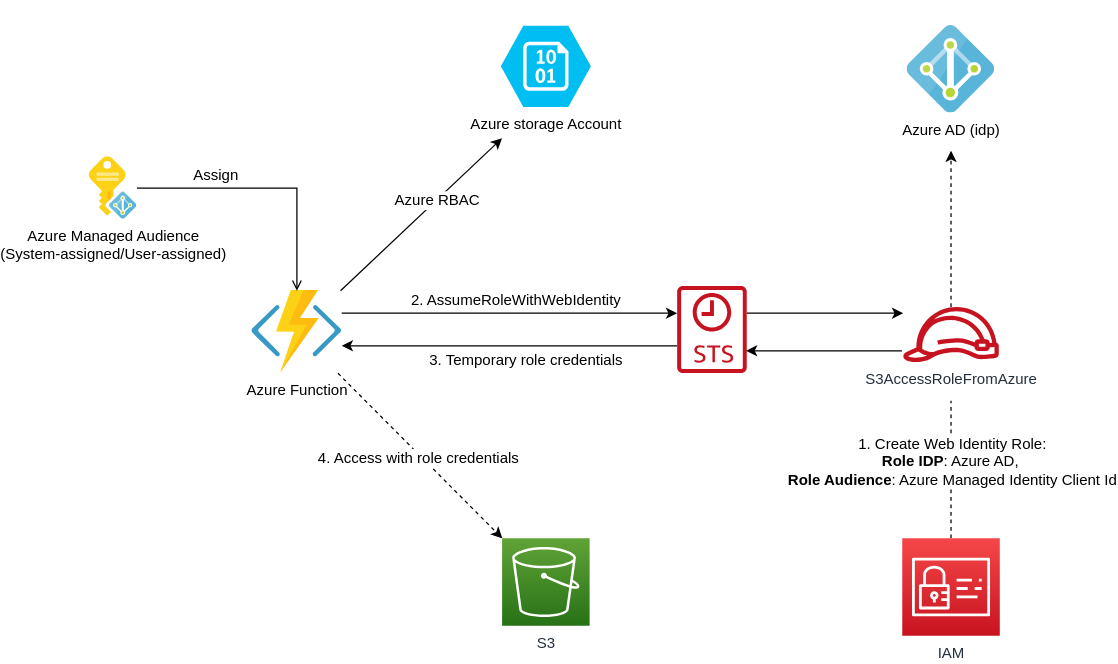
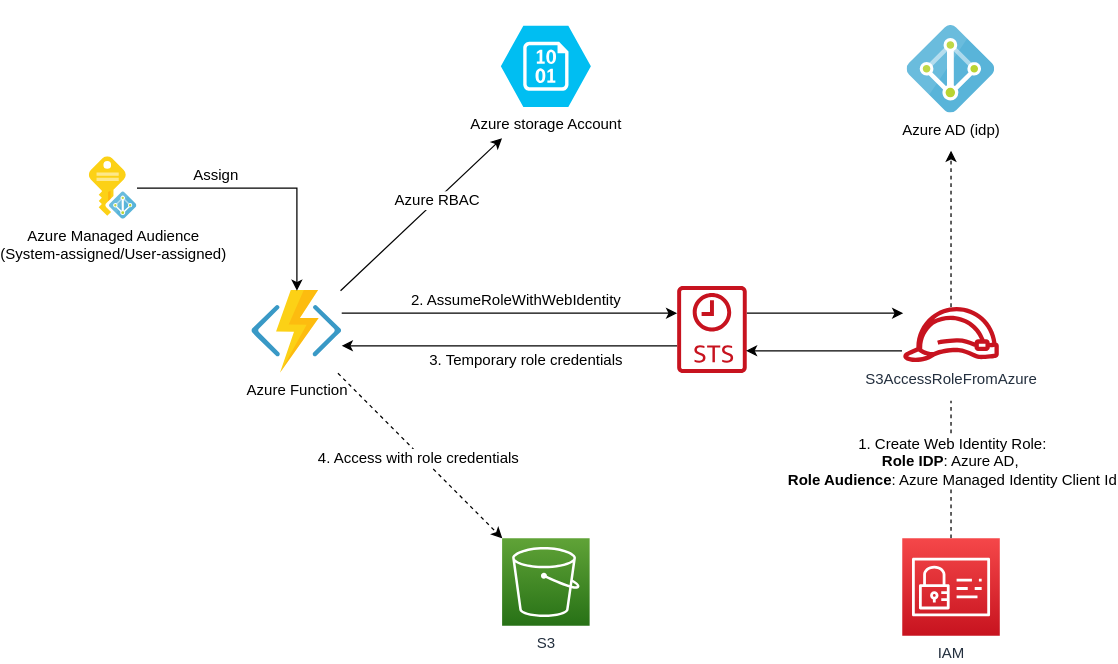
(297, 282) -> (297, 281)
